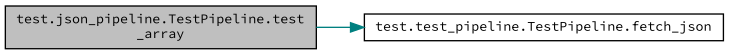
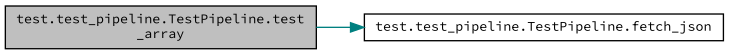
(161, 27) -> (161, 27)
